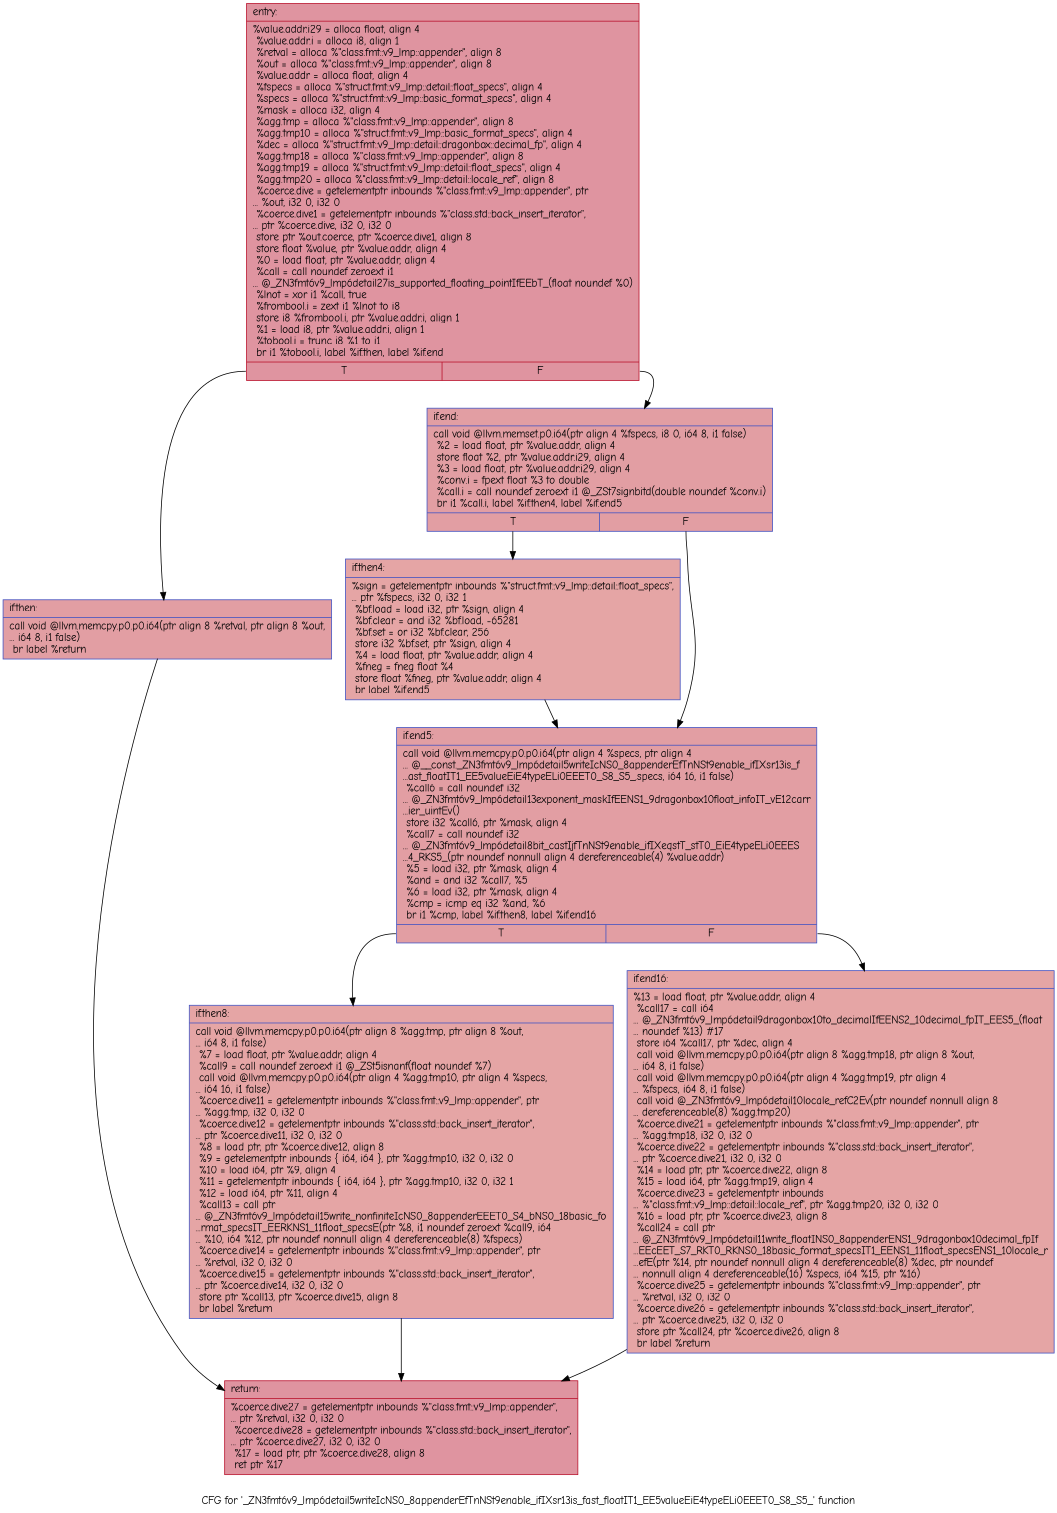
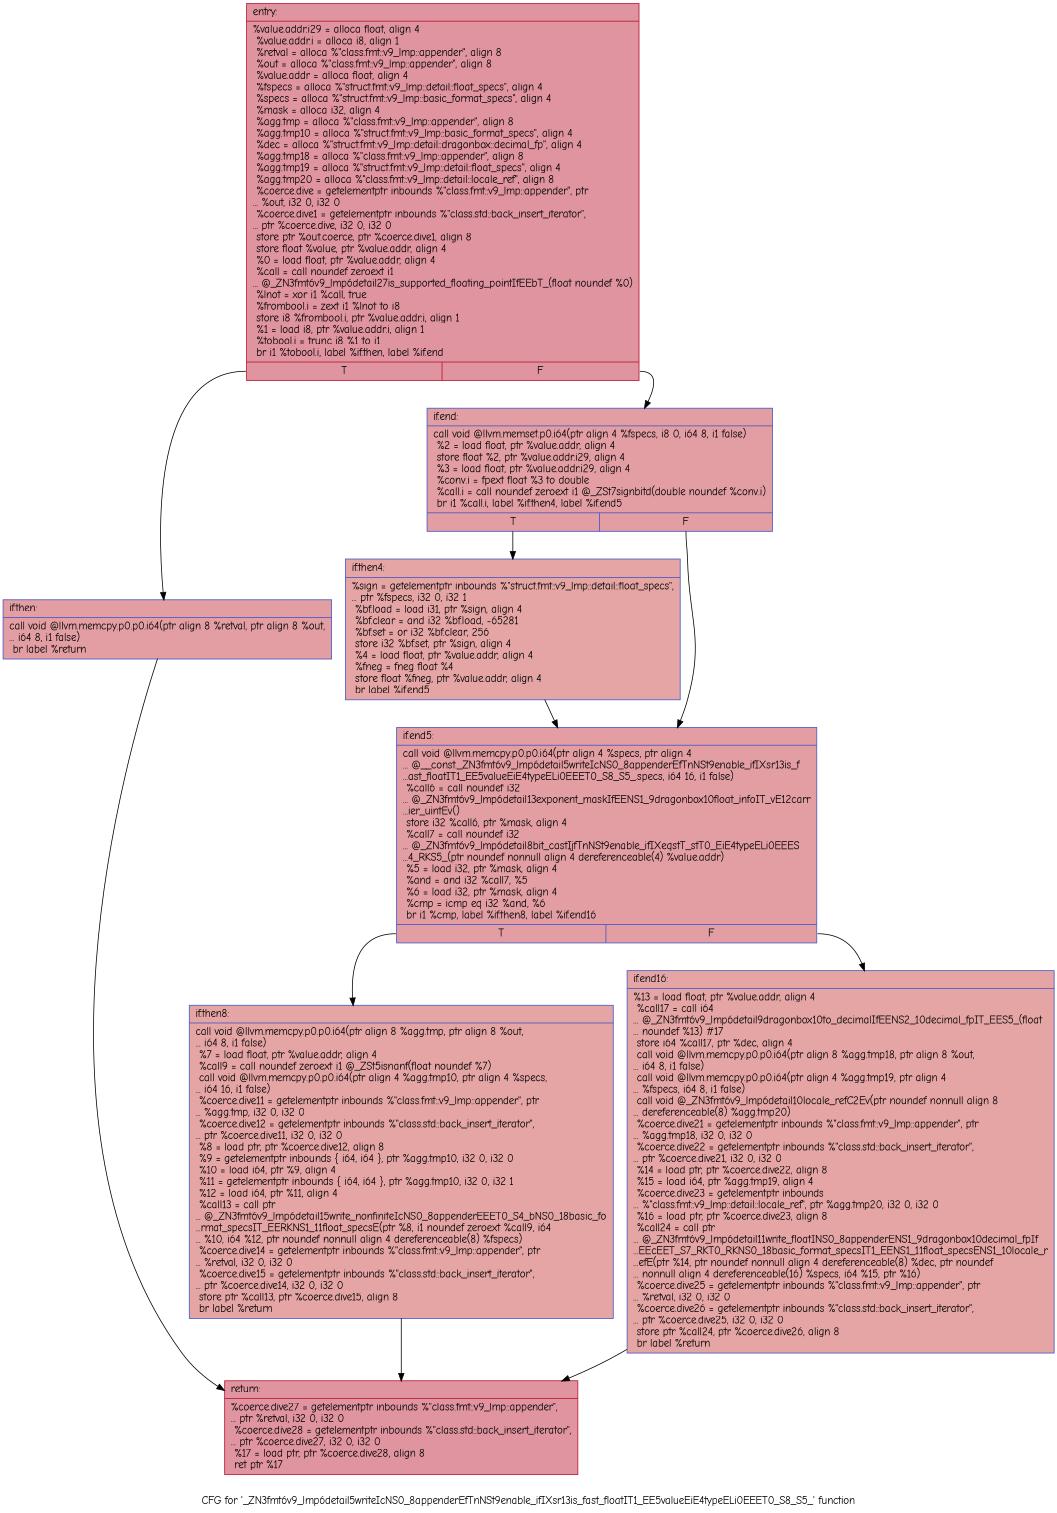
(438, 609) -> (437, 609)
